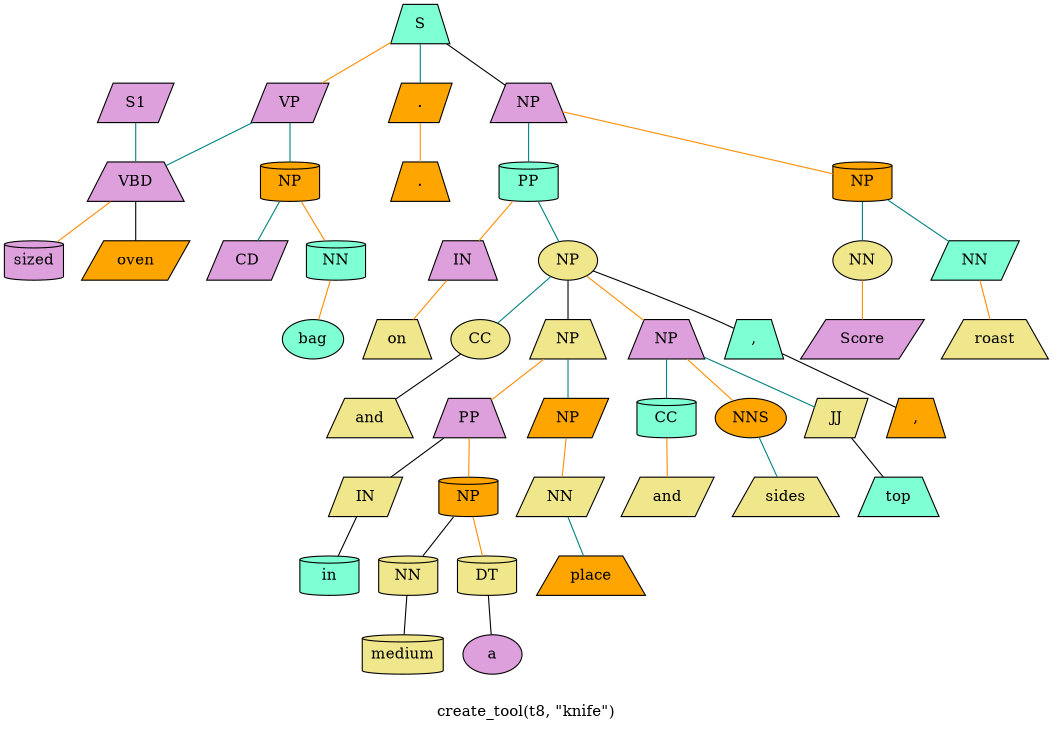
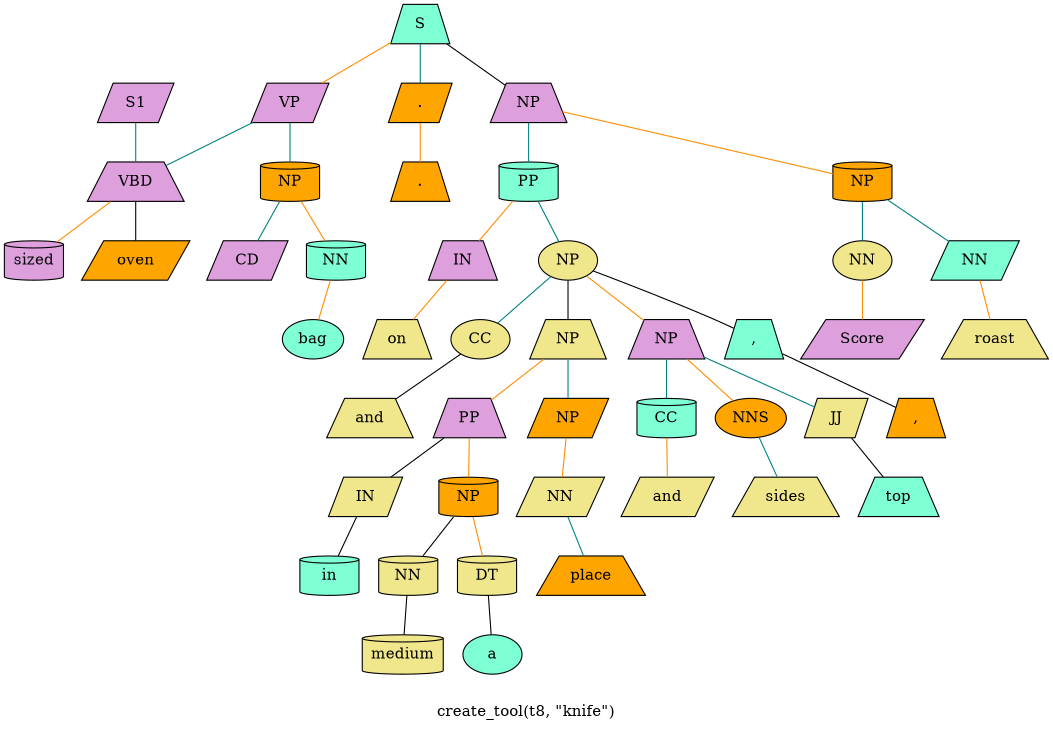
(492, 654) -> (492, 654)
